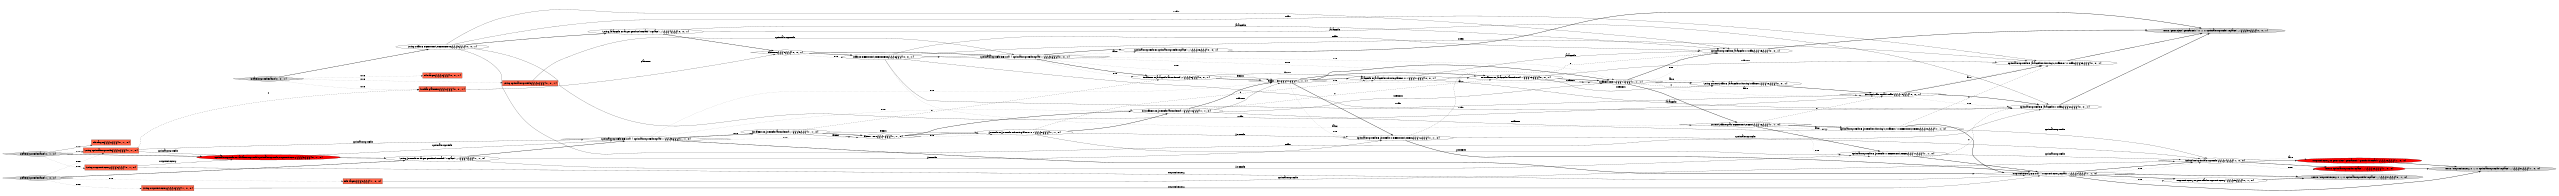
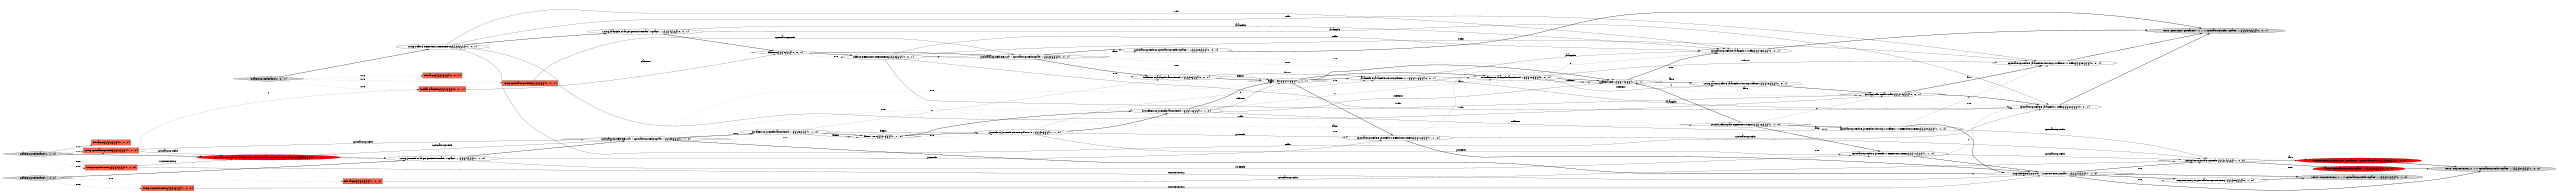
(1682, 101) -> (1689, 102)
